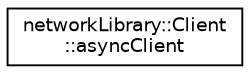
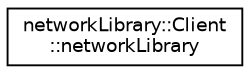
(125, 37) -> (125, 37)
